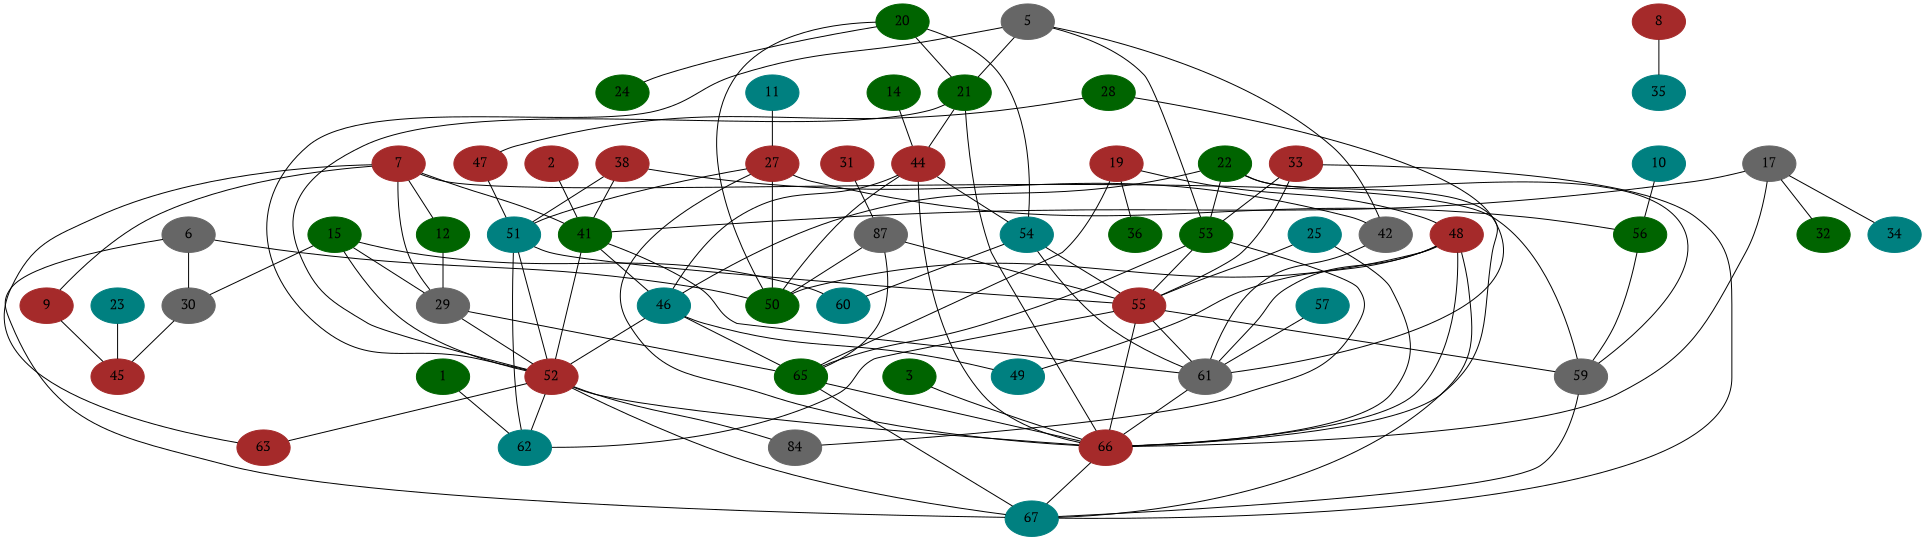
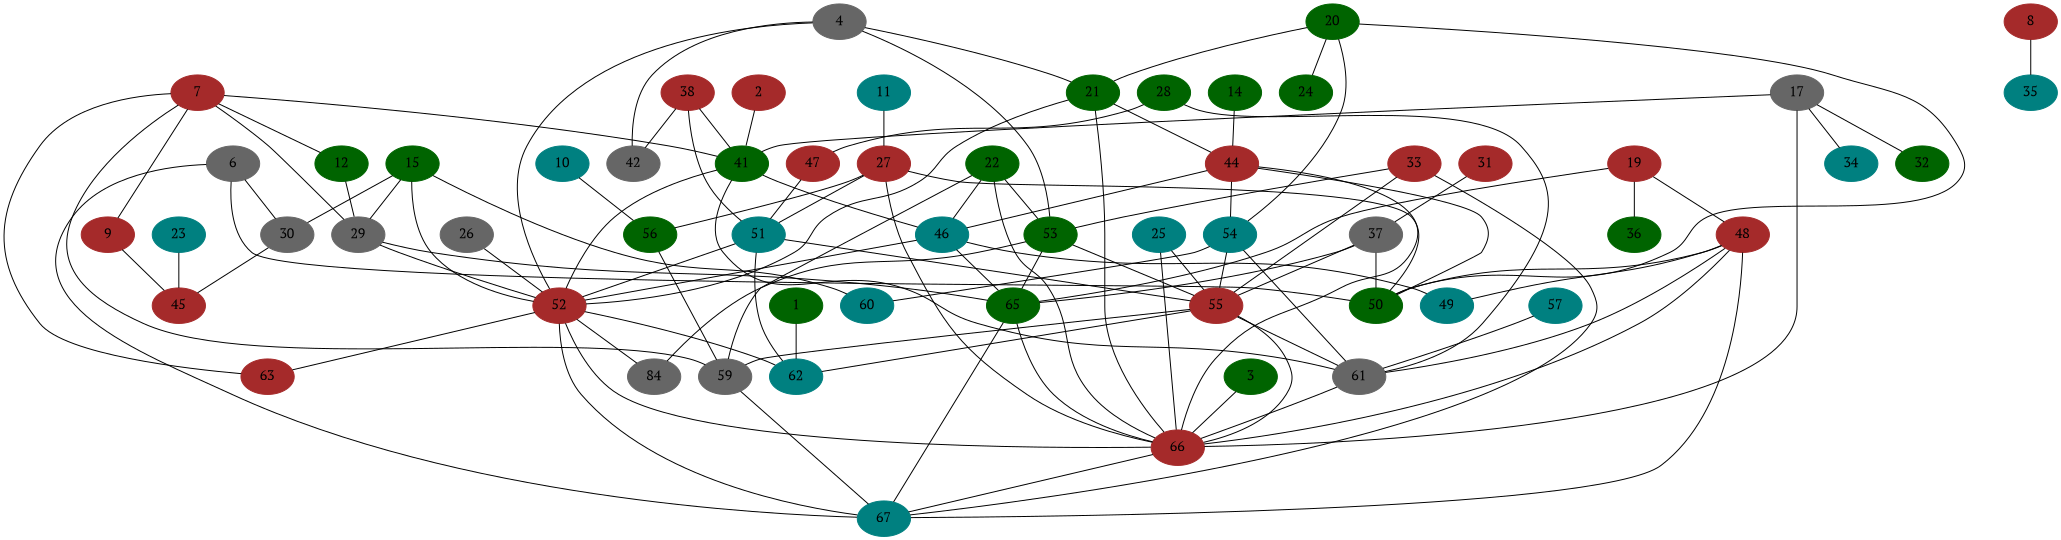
(1028, 22) -> (840, 22)
none -> (467, 235)
(881, 235) -> (1376, 235)
(1292, 268) -> none
